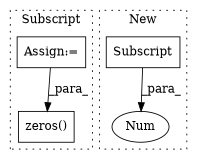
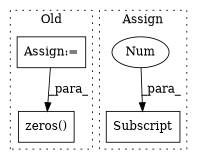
(51, 20) -> (51, 20)
(143, 20) -> (143, 20)
(142, 85) -> (142, 85)
